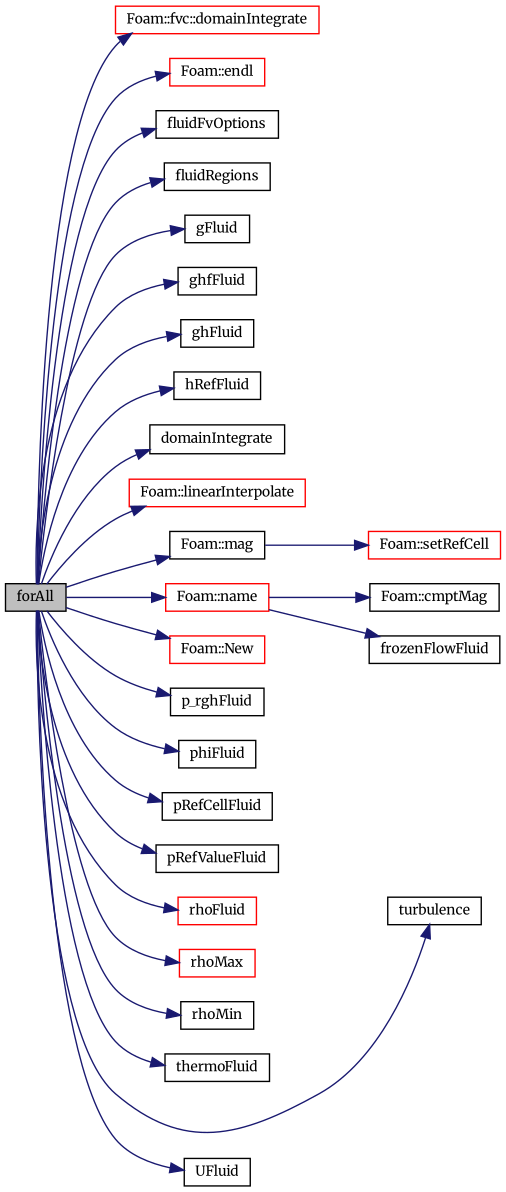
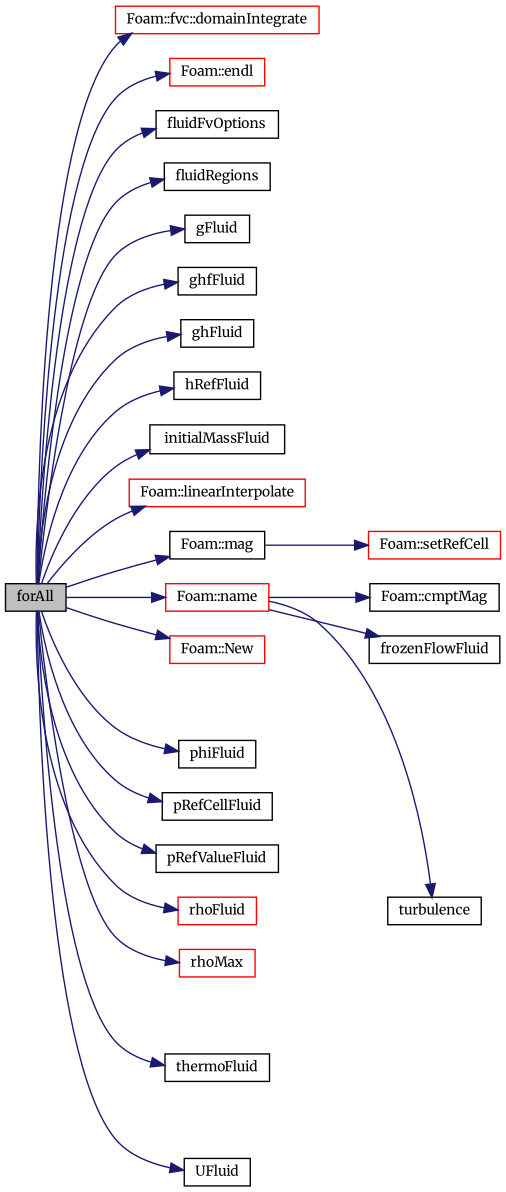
(217, 439) -> (217, 439)
(217, 702) -> none
(217, 1015) -> none
(92, 1060) -> (386, 718)
